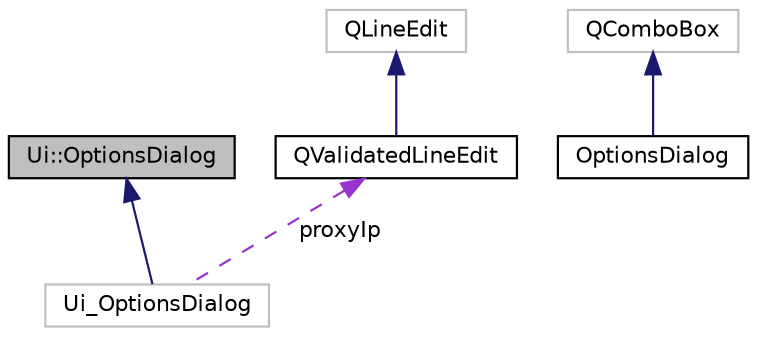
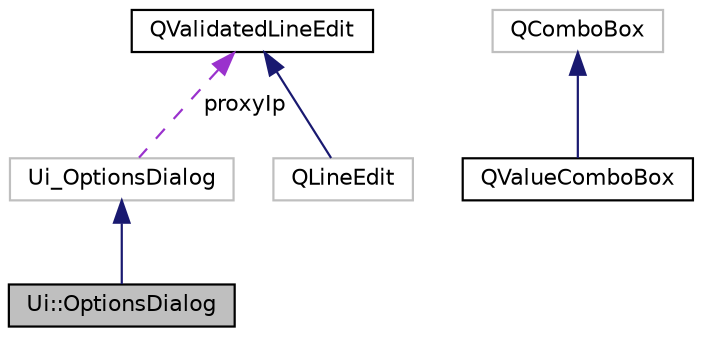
(396, 105) -> (304, 115)
(653, 157) -> (578, 179)
(142, 242) -> (122, 254)
